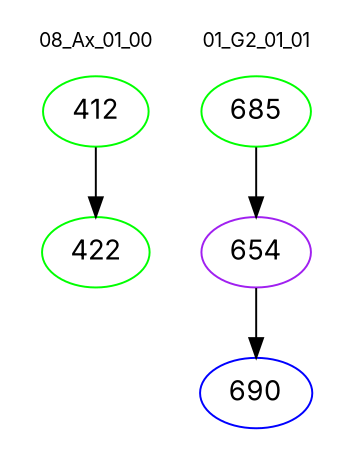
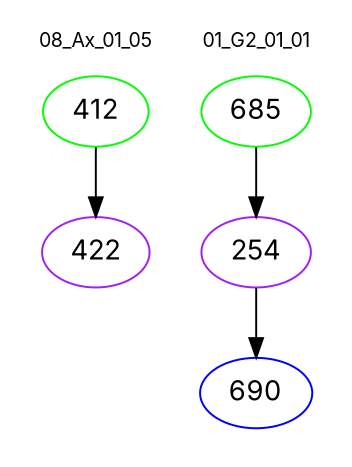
(96, 42) -> (96, 42)
(96, 252) -> (96, 252)
(256, 252) -> (256, 252)
